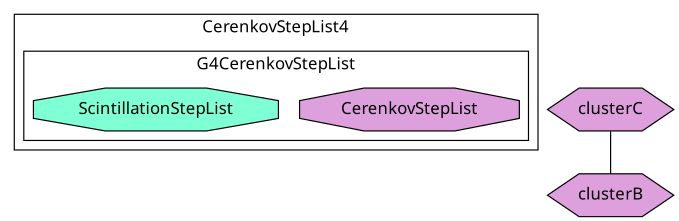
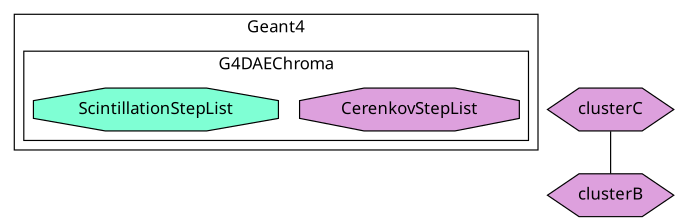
(276, 28) -> (276, 28)
(276, 65) -> (276, 65)
